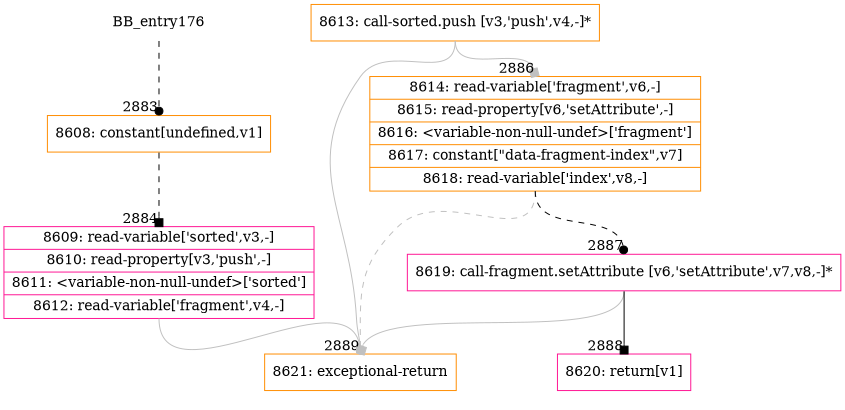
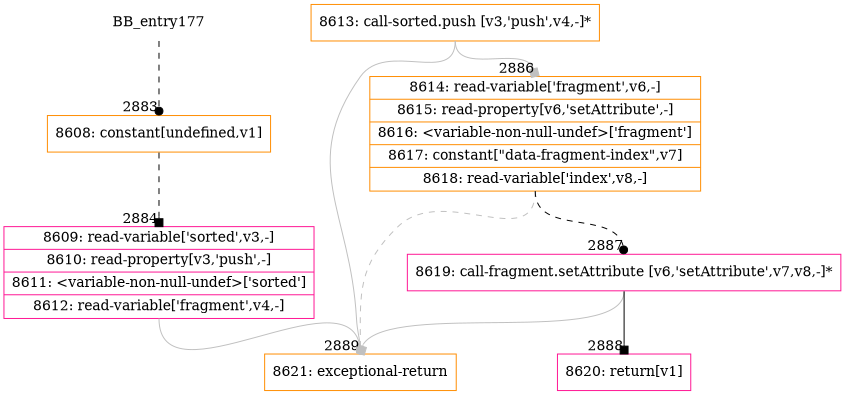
(159, 23) -> (159, 23)
